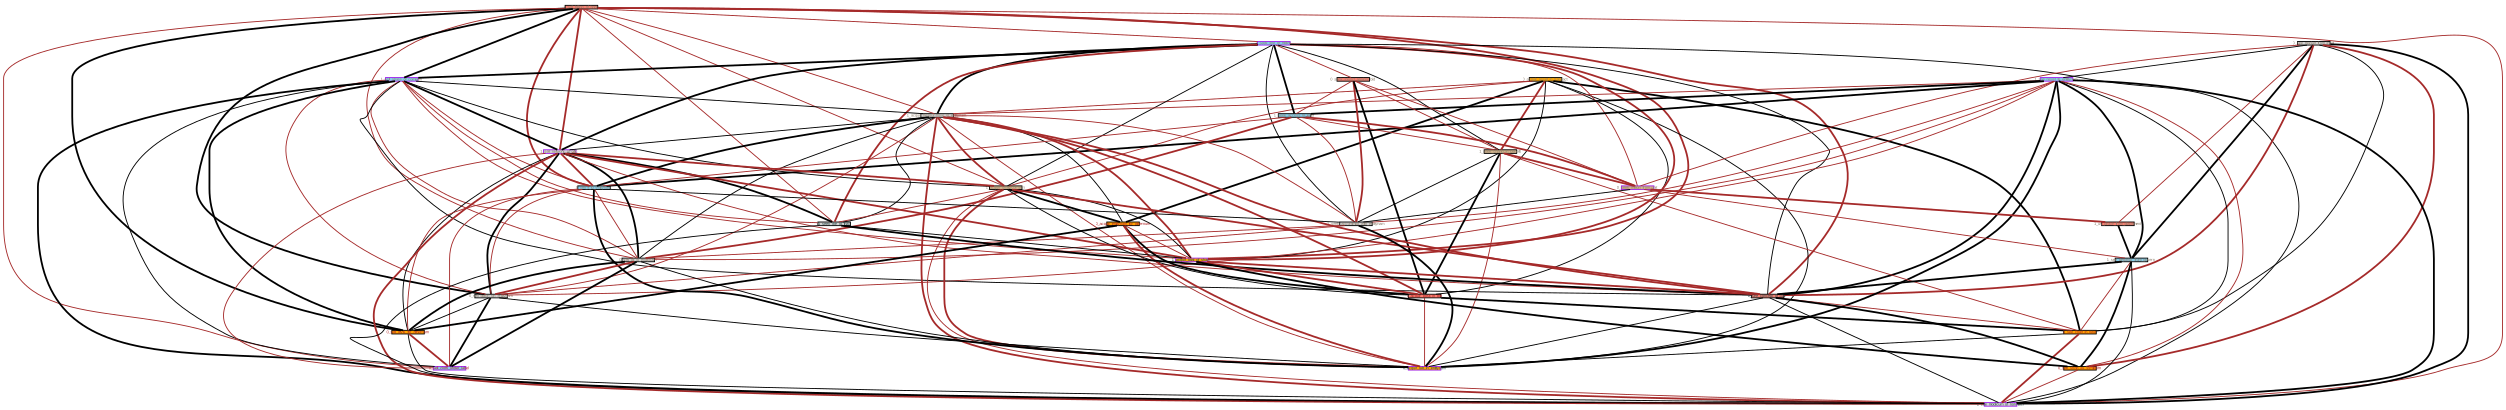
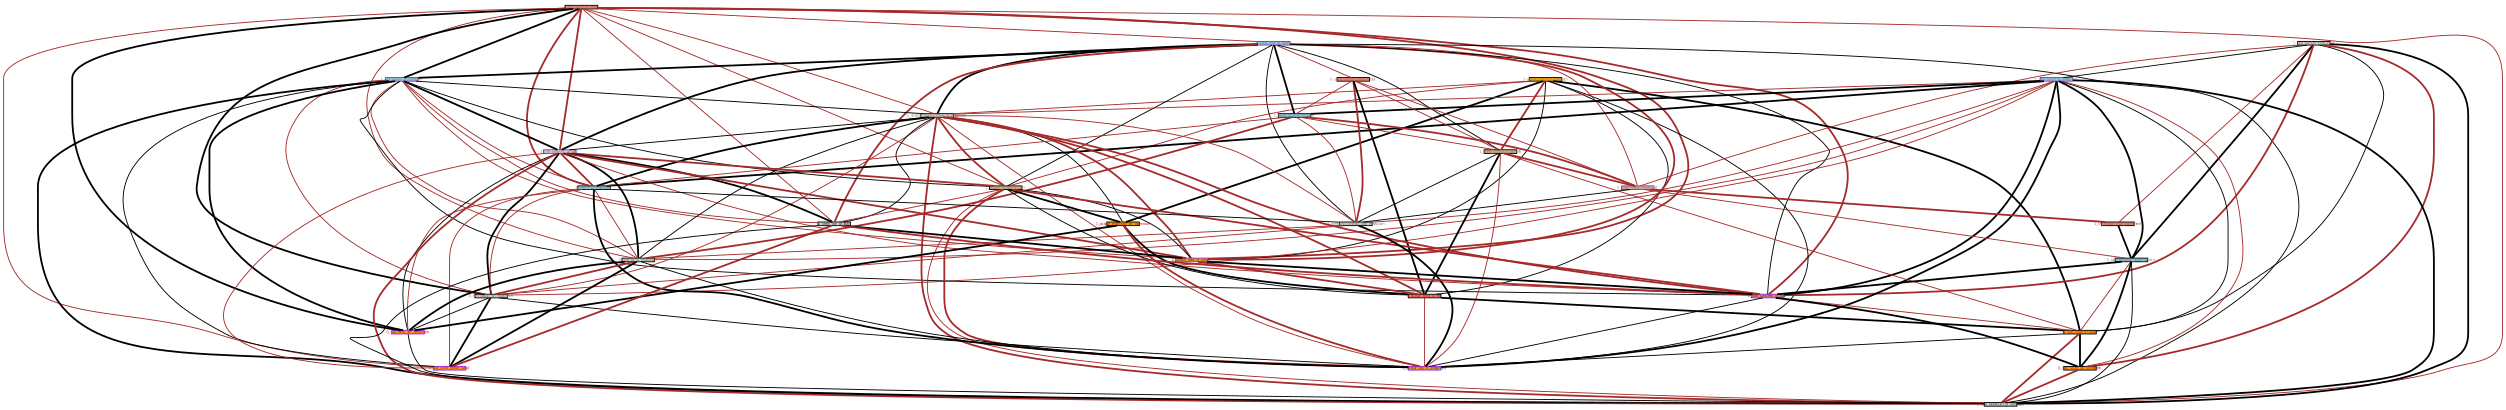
(1013, 242) -> (1013, 242)
(1157, 242) -> none
(1295, 271) -> (1295, 271)
(1480, 278) -> (1480, 278)
(1768, 296) -> (1768, 296)
(1608, 324) -> (2080, 350)
(408, 332) -> (408, 332)
(429, 350) -> (585, 317)
(1907, 361) -> none
(450, 368) -> (450, 368)
(1425, 368) -> (1425, 368)
(2040, 386) -> (2040, 386)
(2001, 404) -> (2001, 404)
